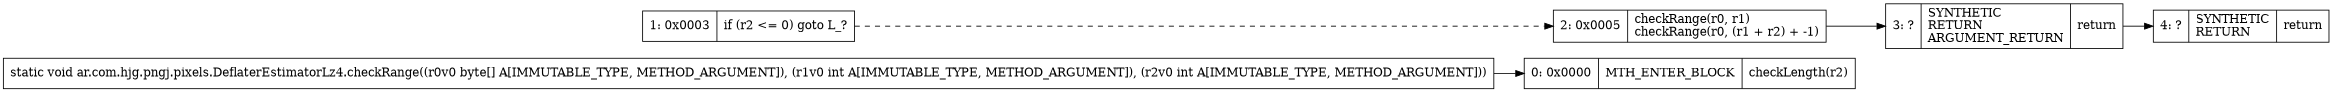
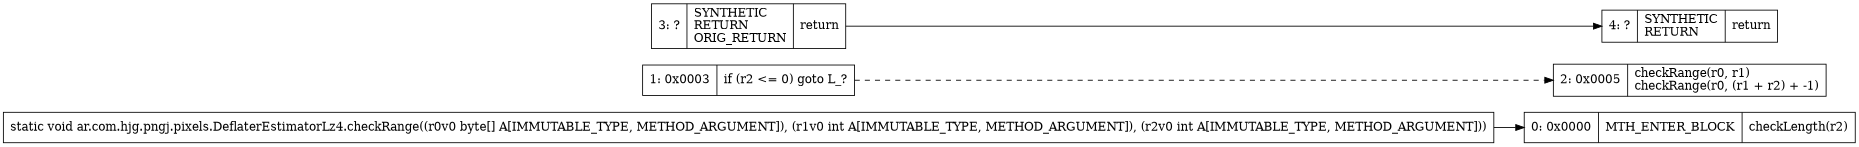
(1851, 26) -> none
(1996, 38) -> (740, 38)
